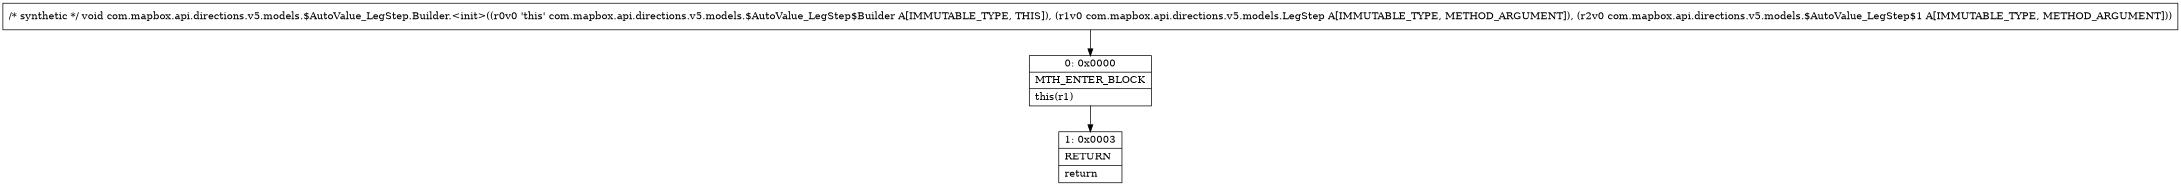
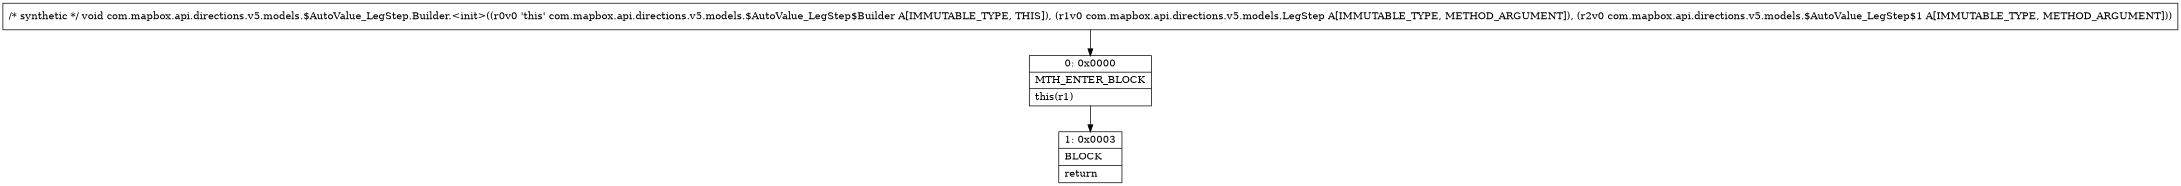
(1088, 157) -> (1083, 157)
